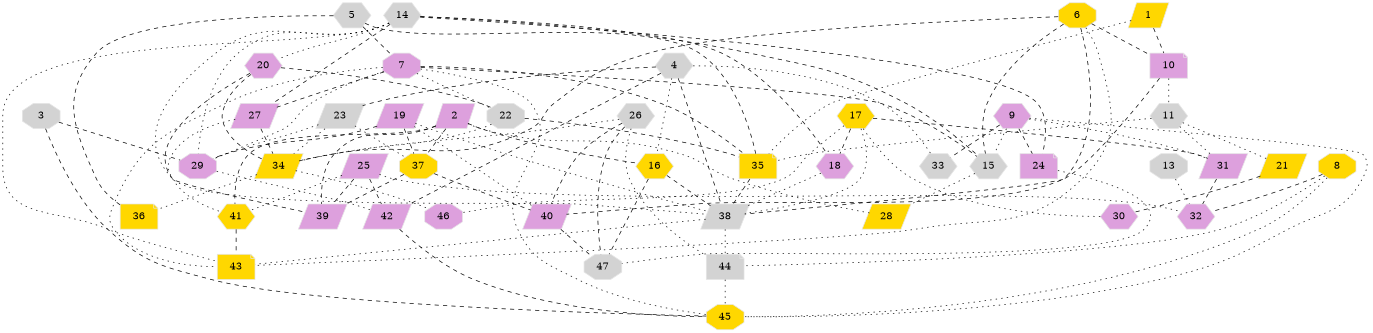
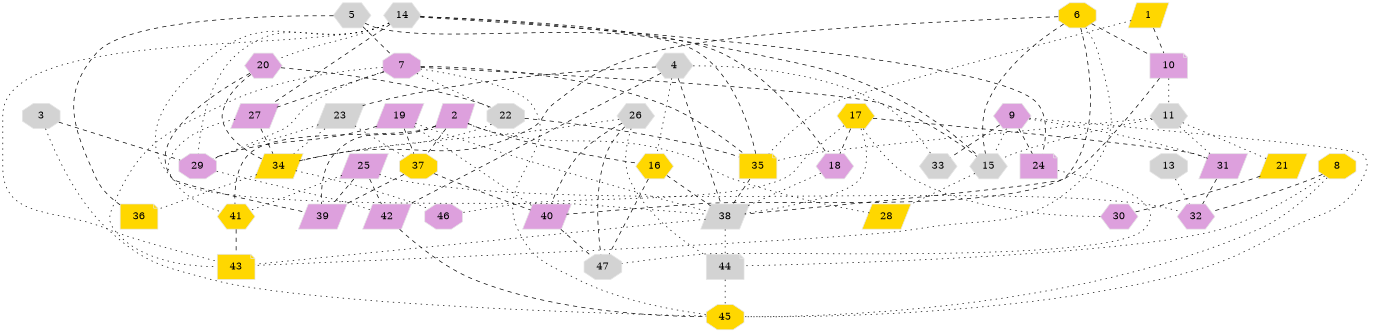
none -> (1080, 135)
(340, 298) -> (340, 298)
